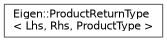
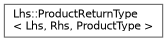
(84, 21) -> (84, 21)
